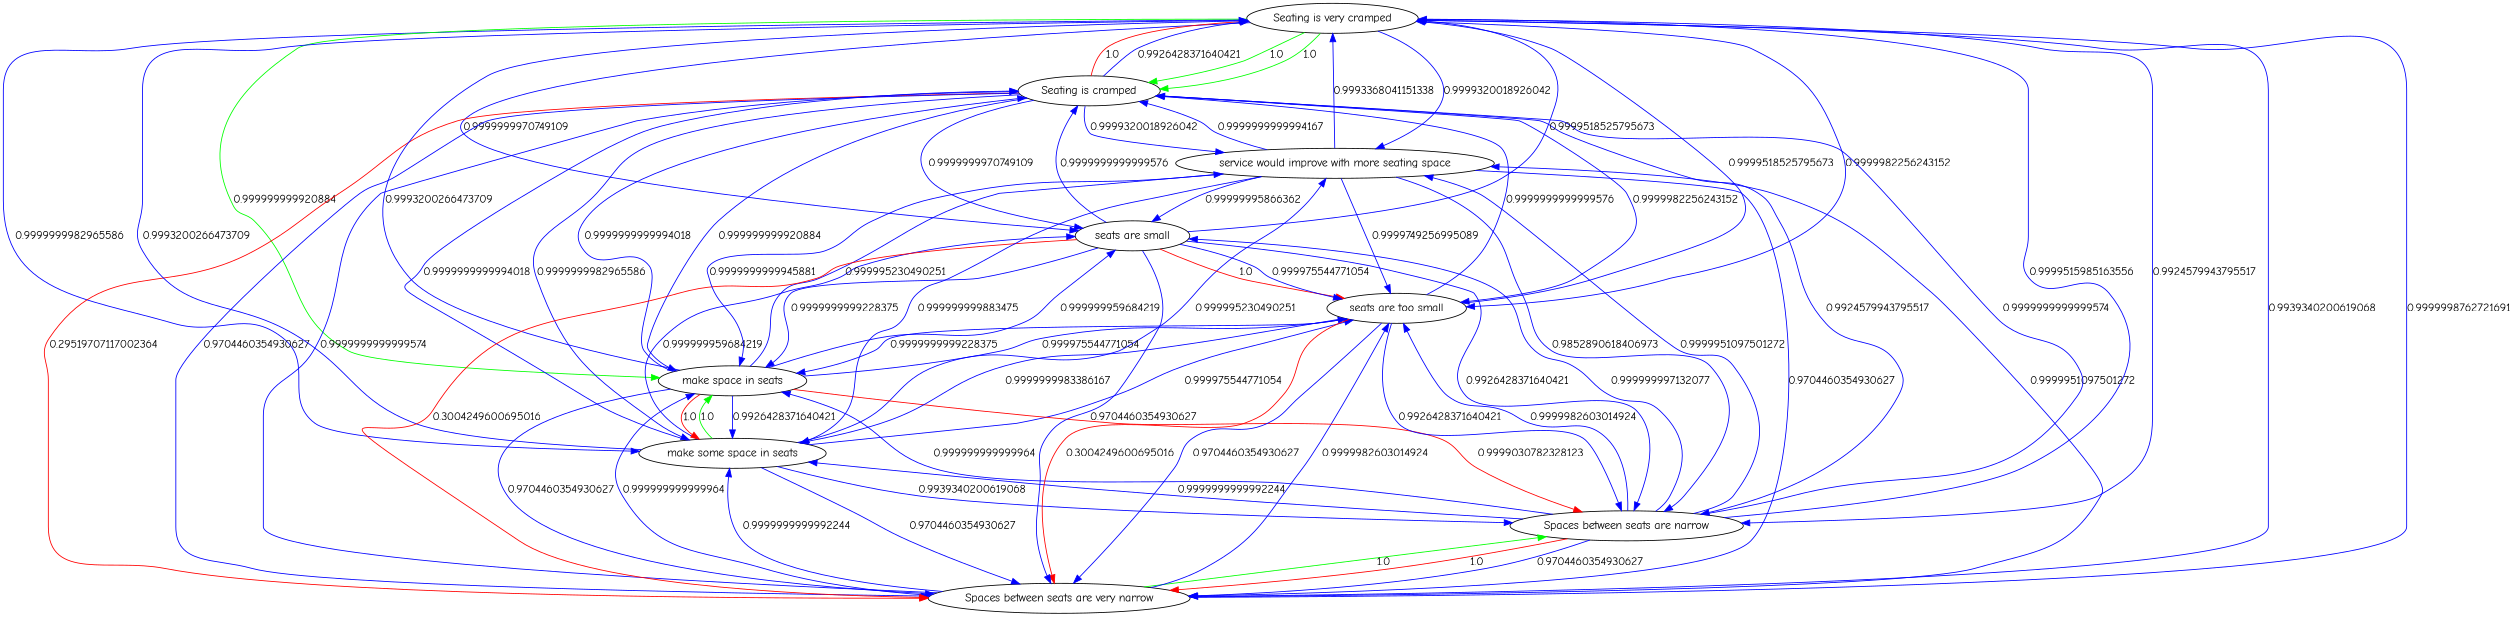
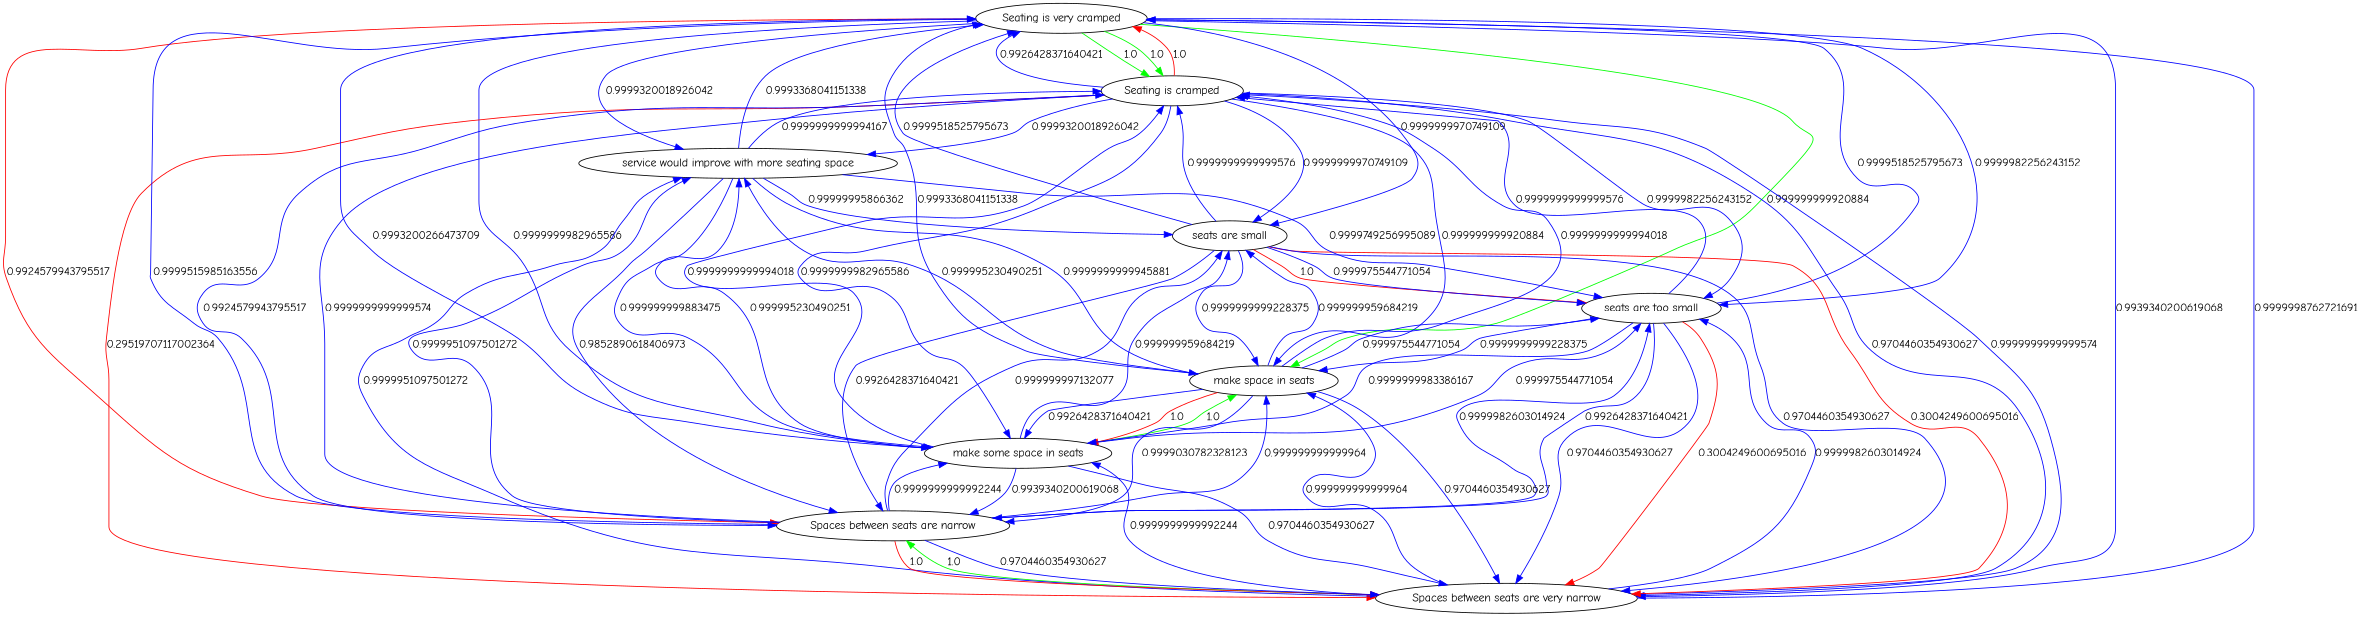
(2152, 101) -> (6, 115)
(439, 200) -> (968, 200)
(1093, 421) -> (1132, 461)
(1777, 481) -> none
